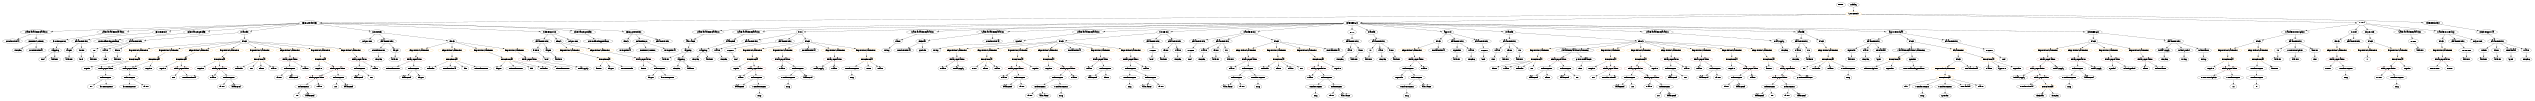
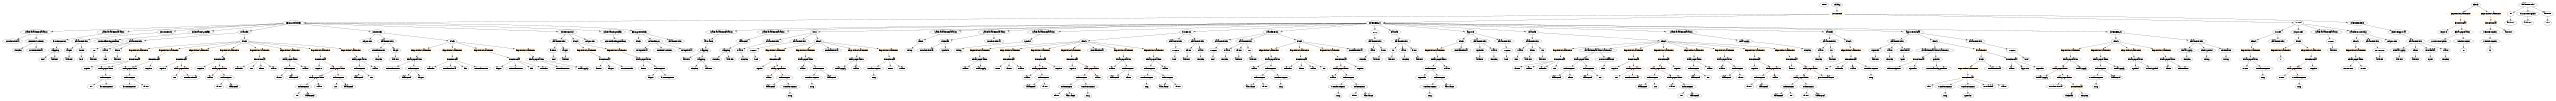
(2295, 32) -> none
(2484, 50) -> (2399, 50)
